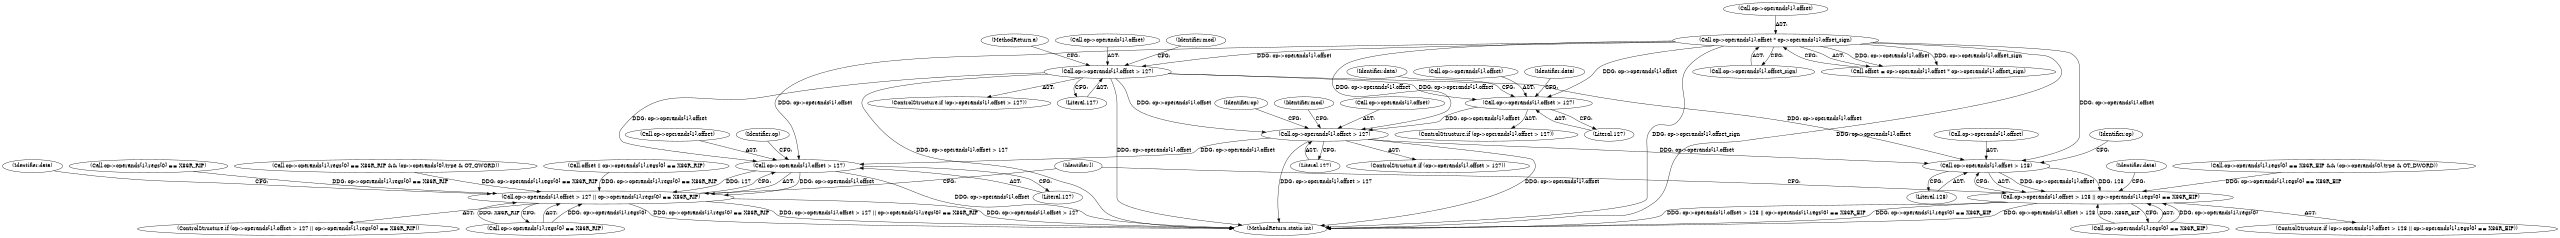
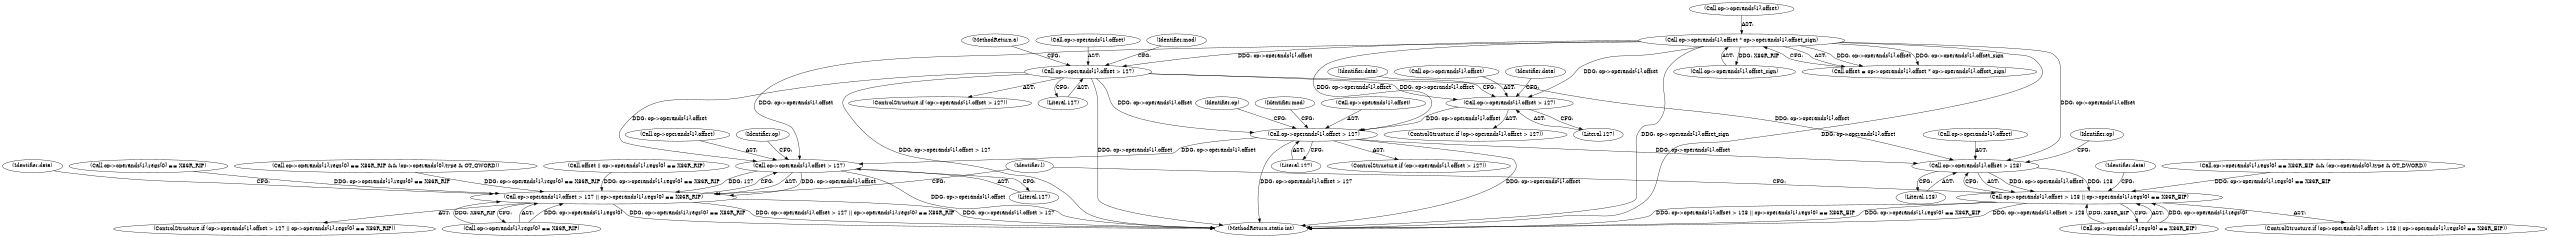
(1778, 56) -> (1759, 56)
